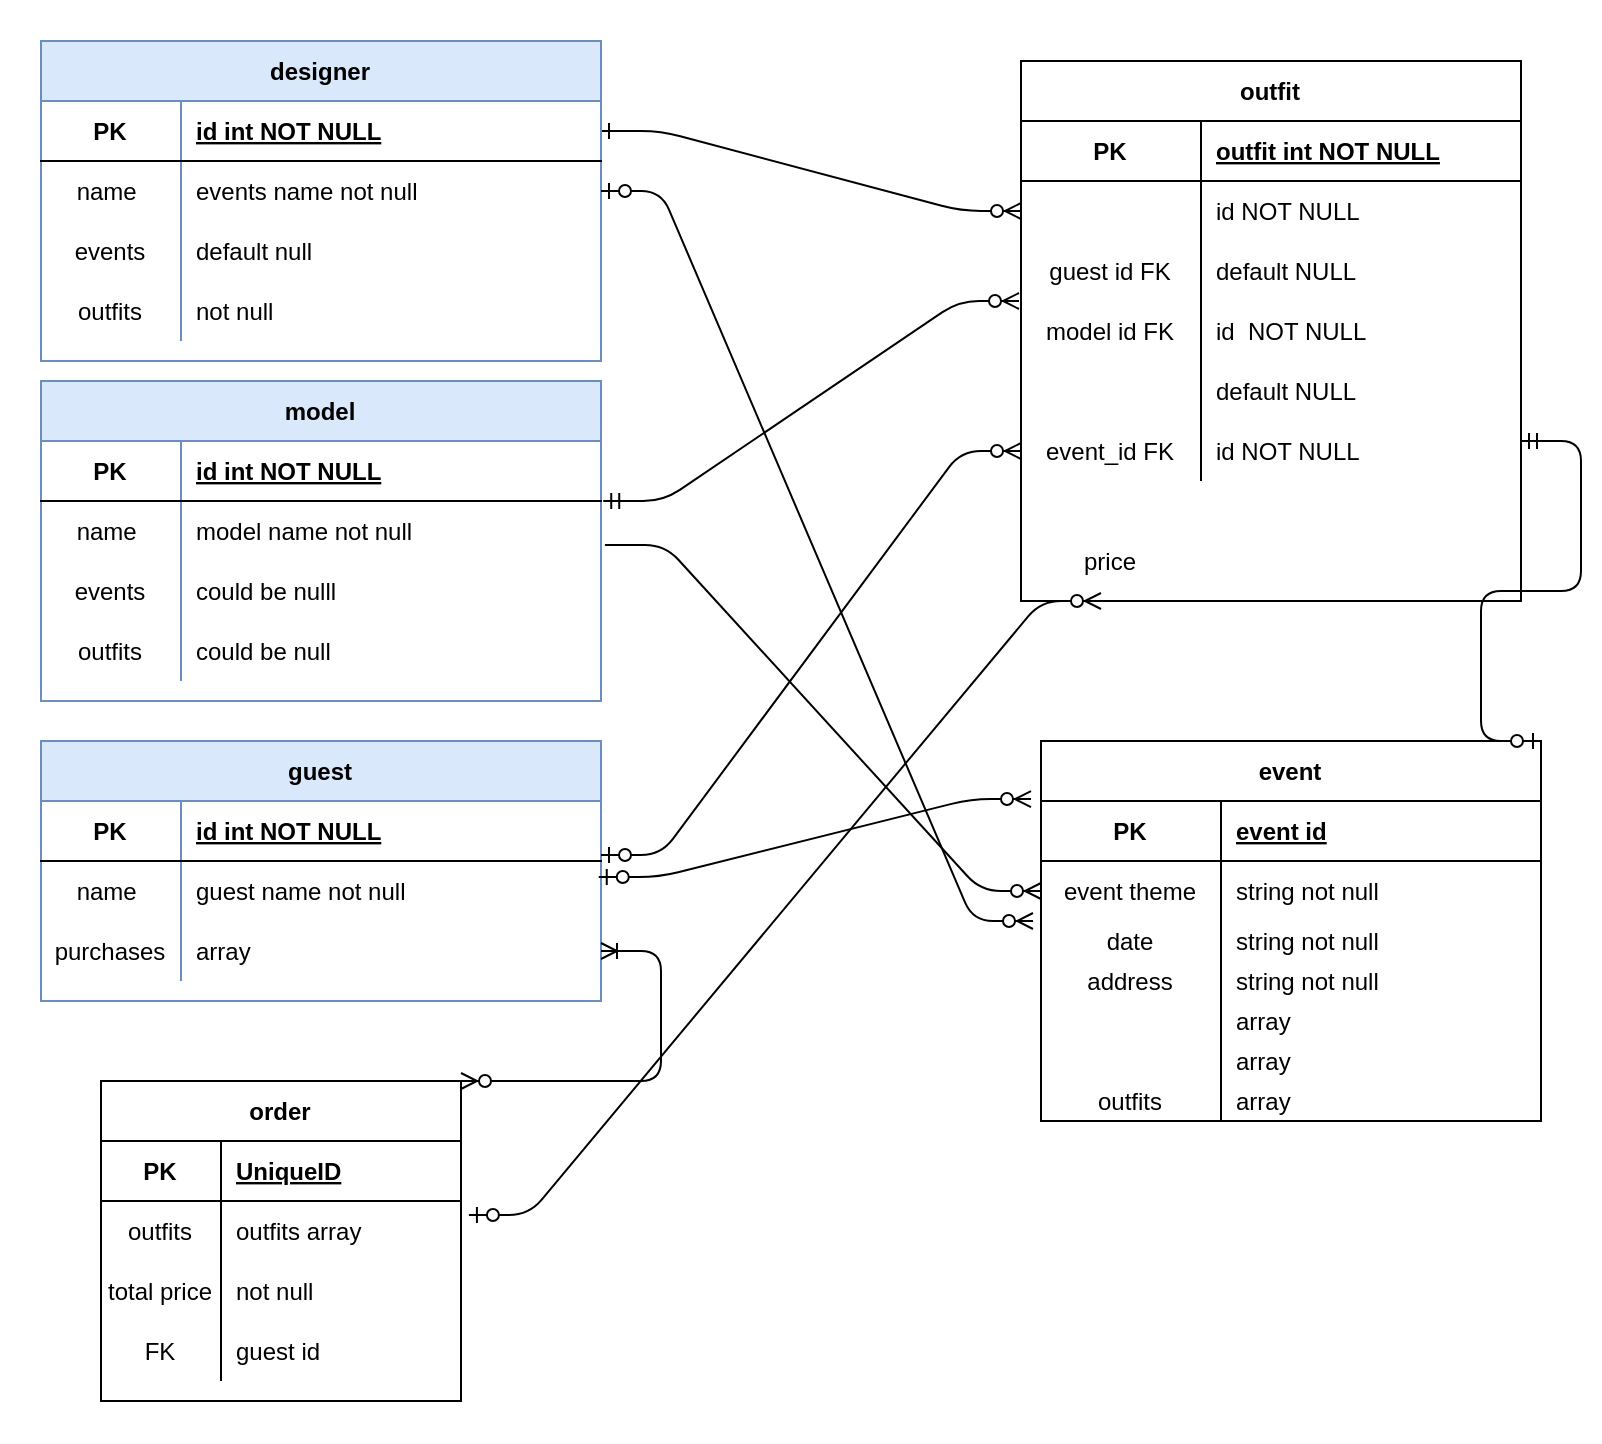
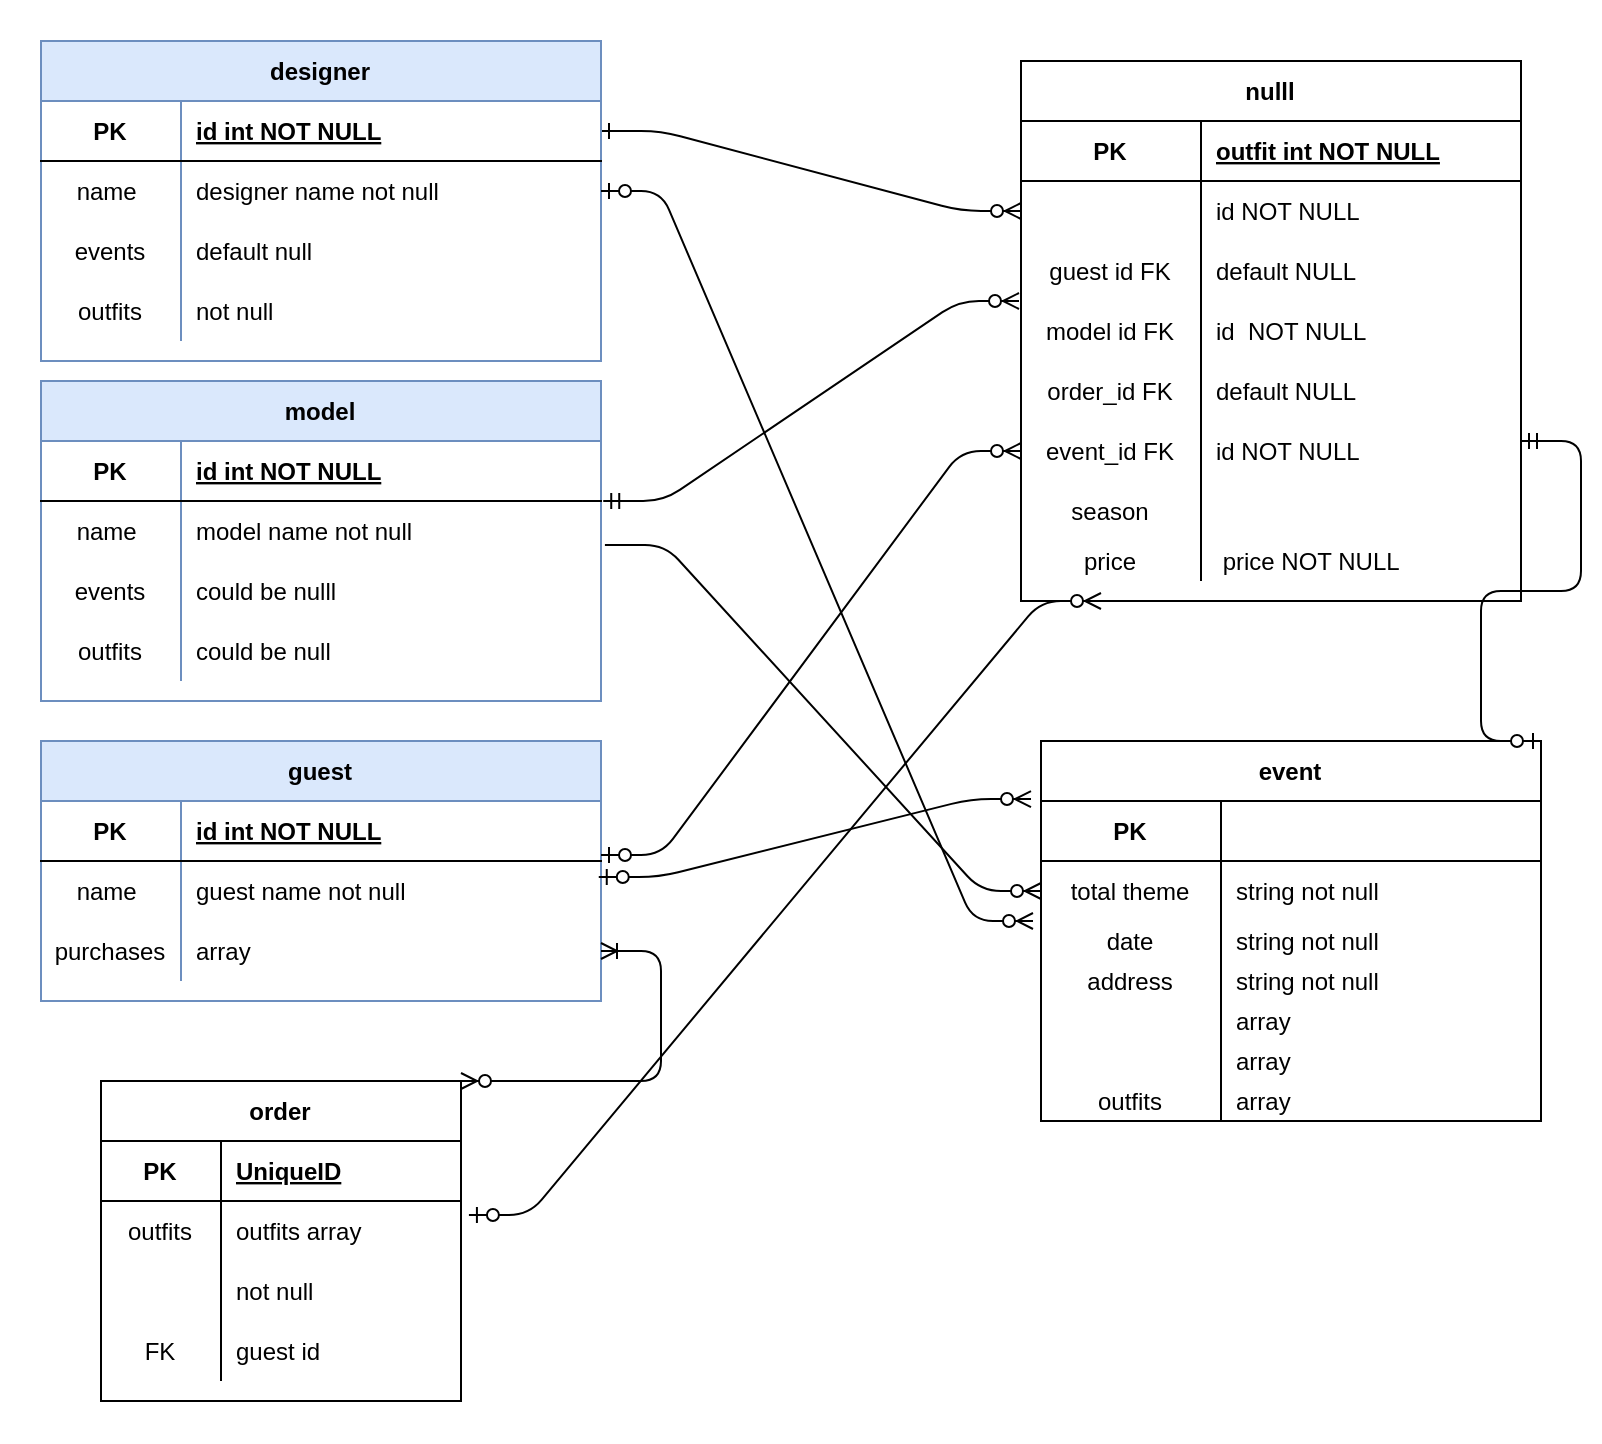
(1270, 92) -> (1270, 92)
(315, 192) -> (325, 192)
none -> (1111, 391)
none -> (1111, 511)
none -> (1361, 561)
(1381, 831) -> none
(1130, 892) -> (1130, 892)
(161, 1291) -> none
